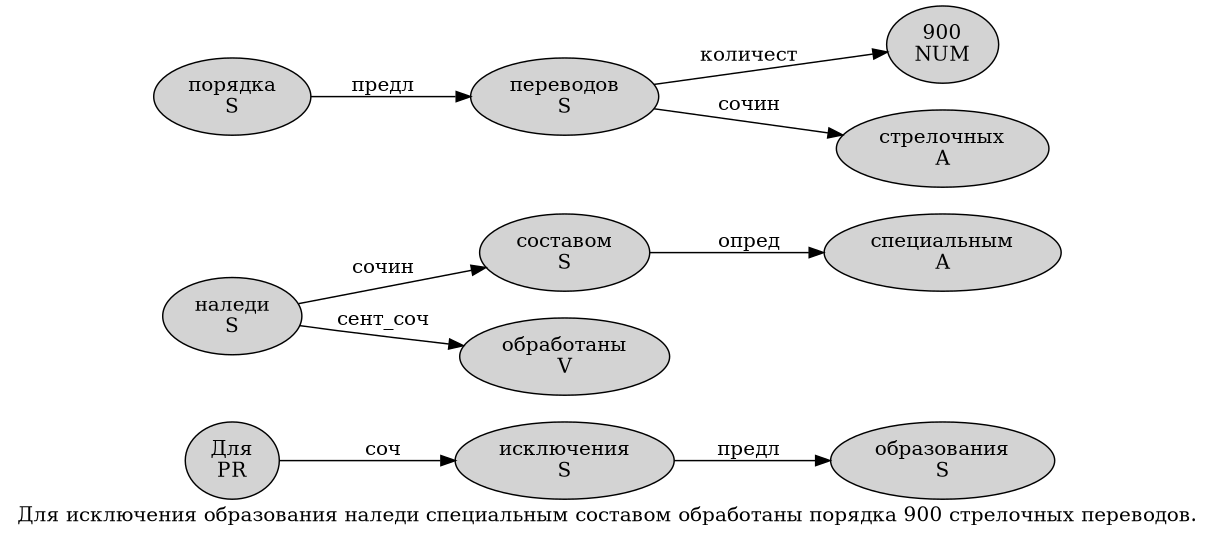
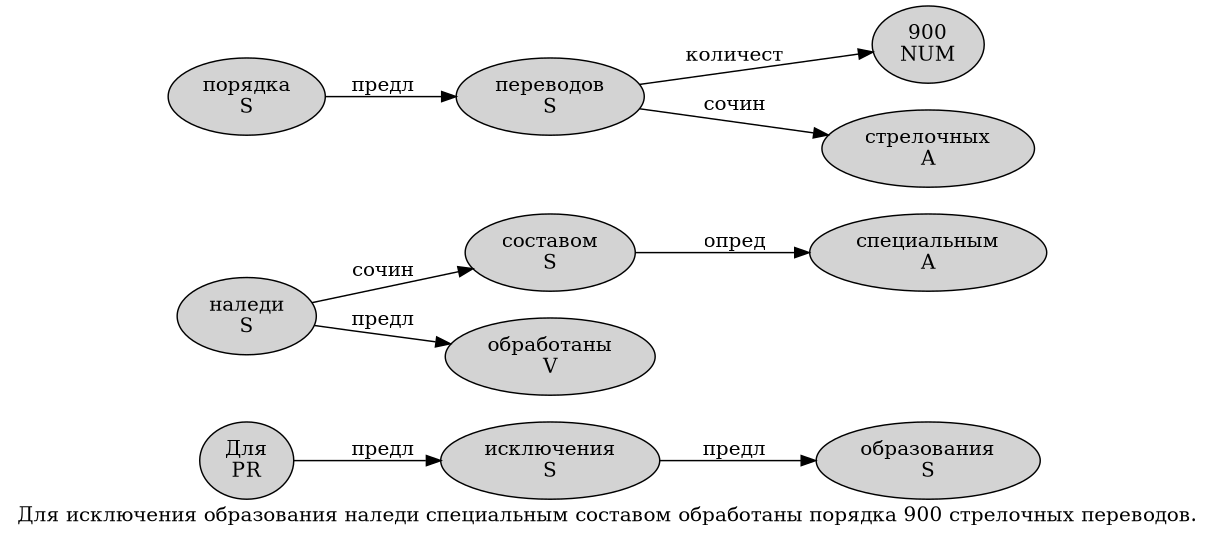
(383, 320) -> (383, 320)
(383, 450) -> (383, 450)
